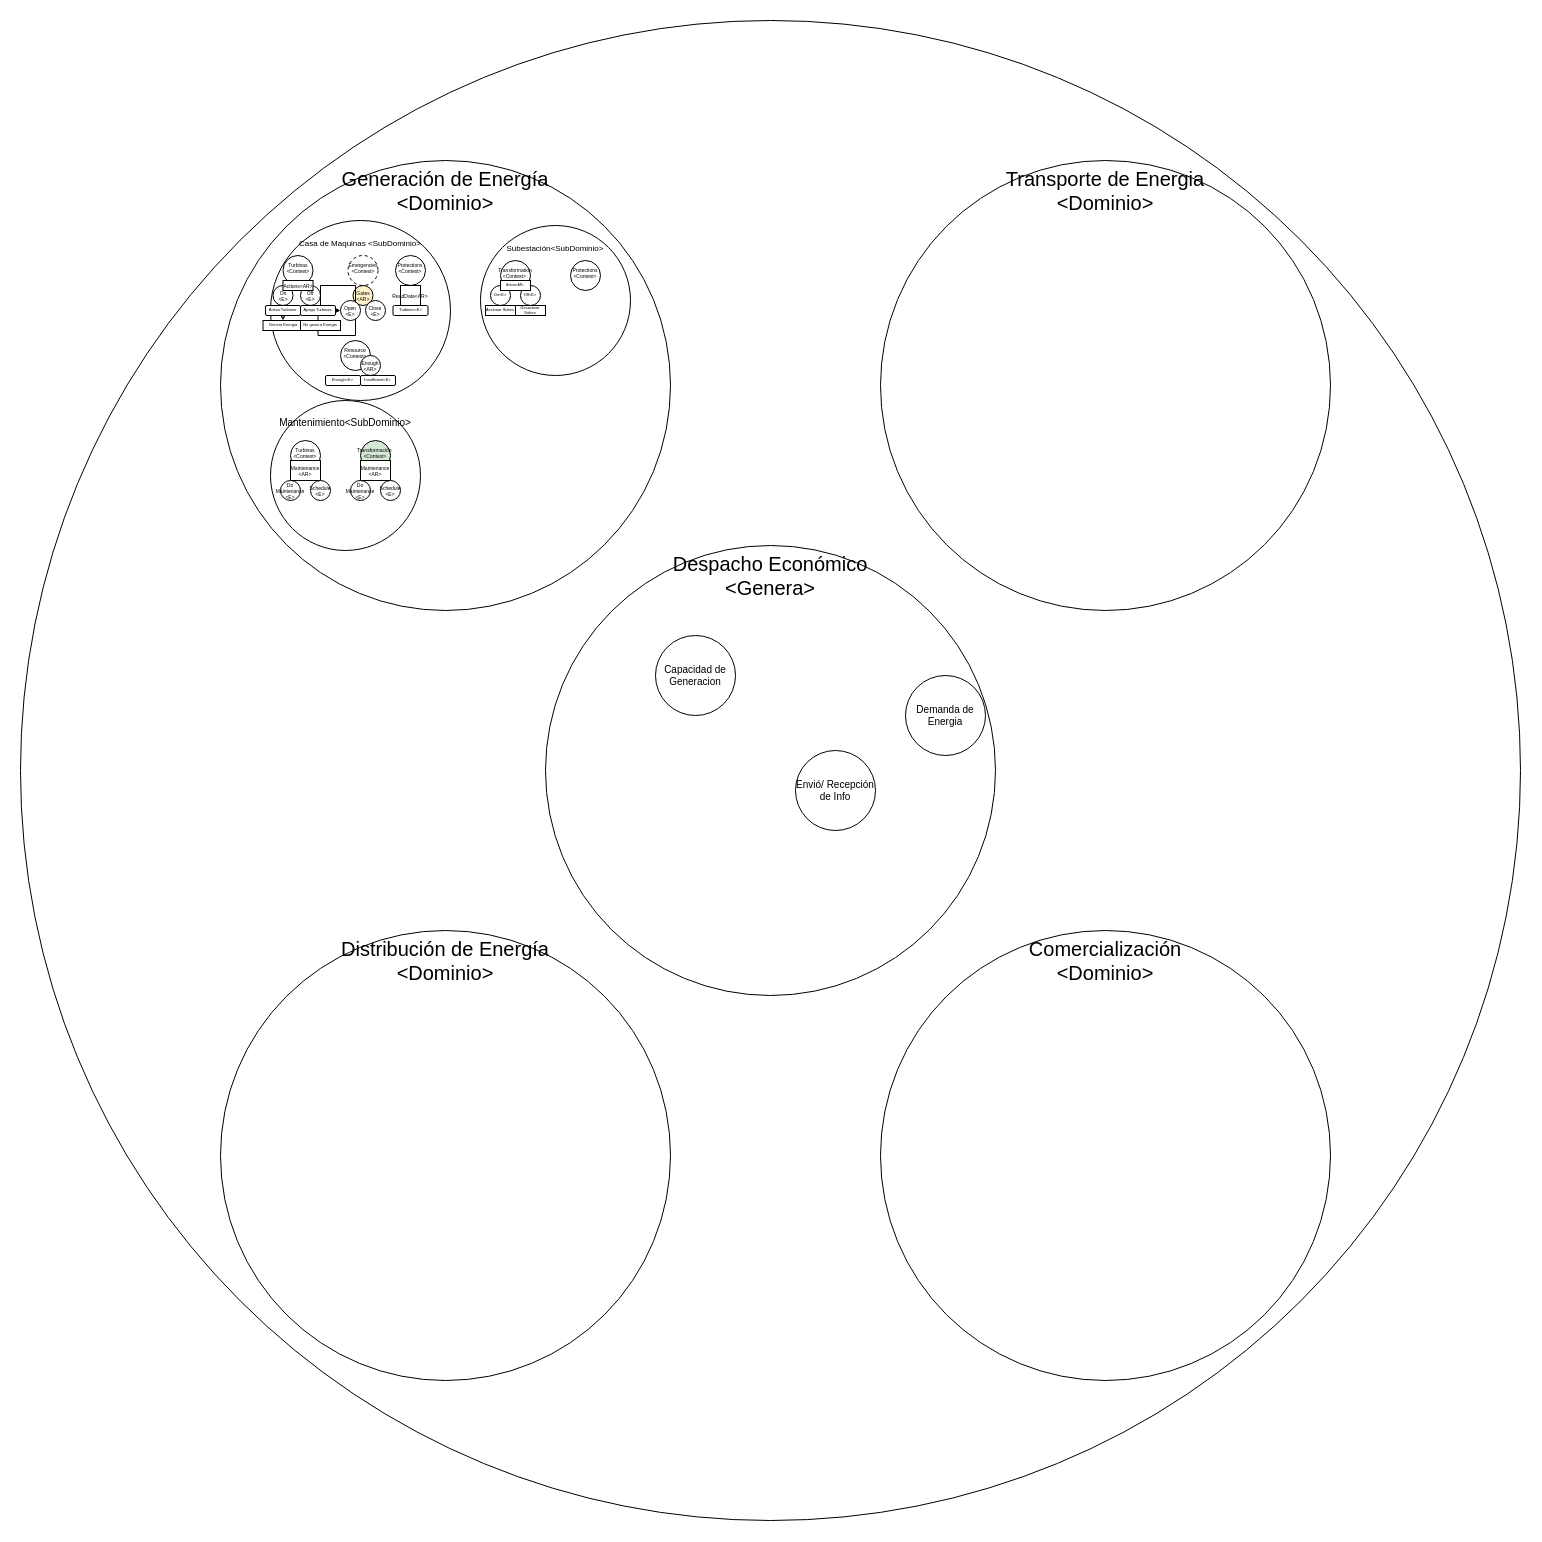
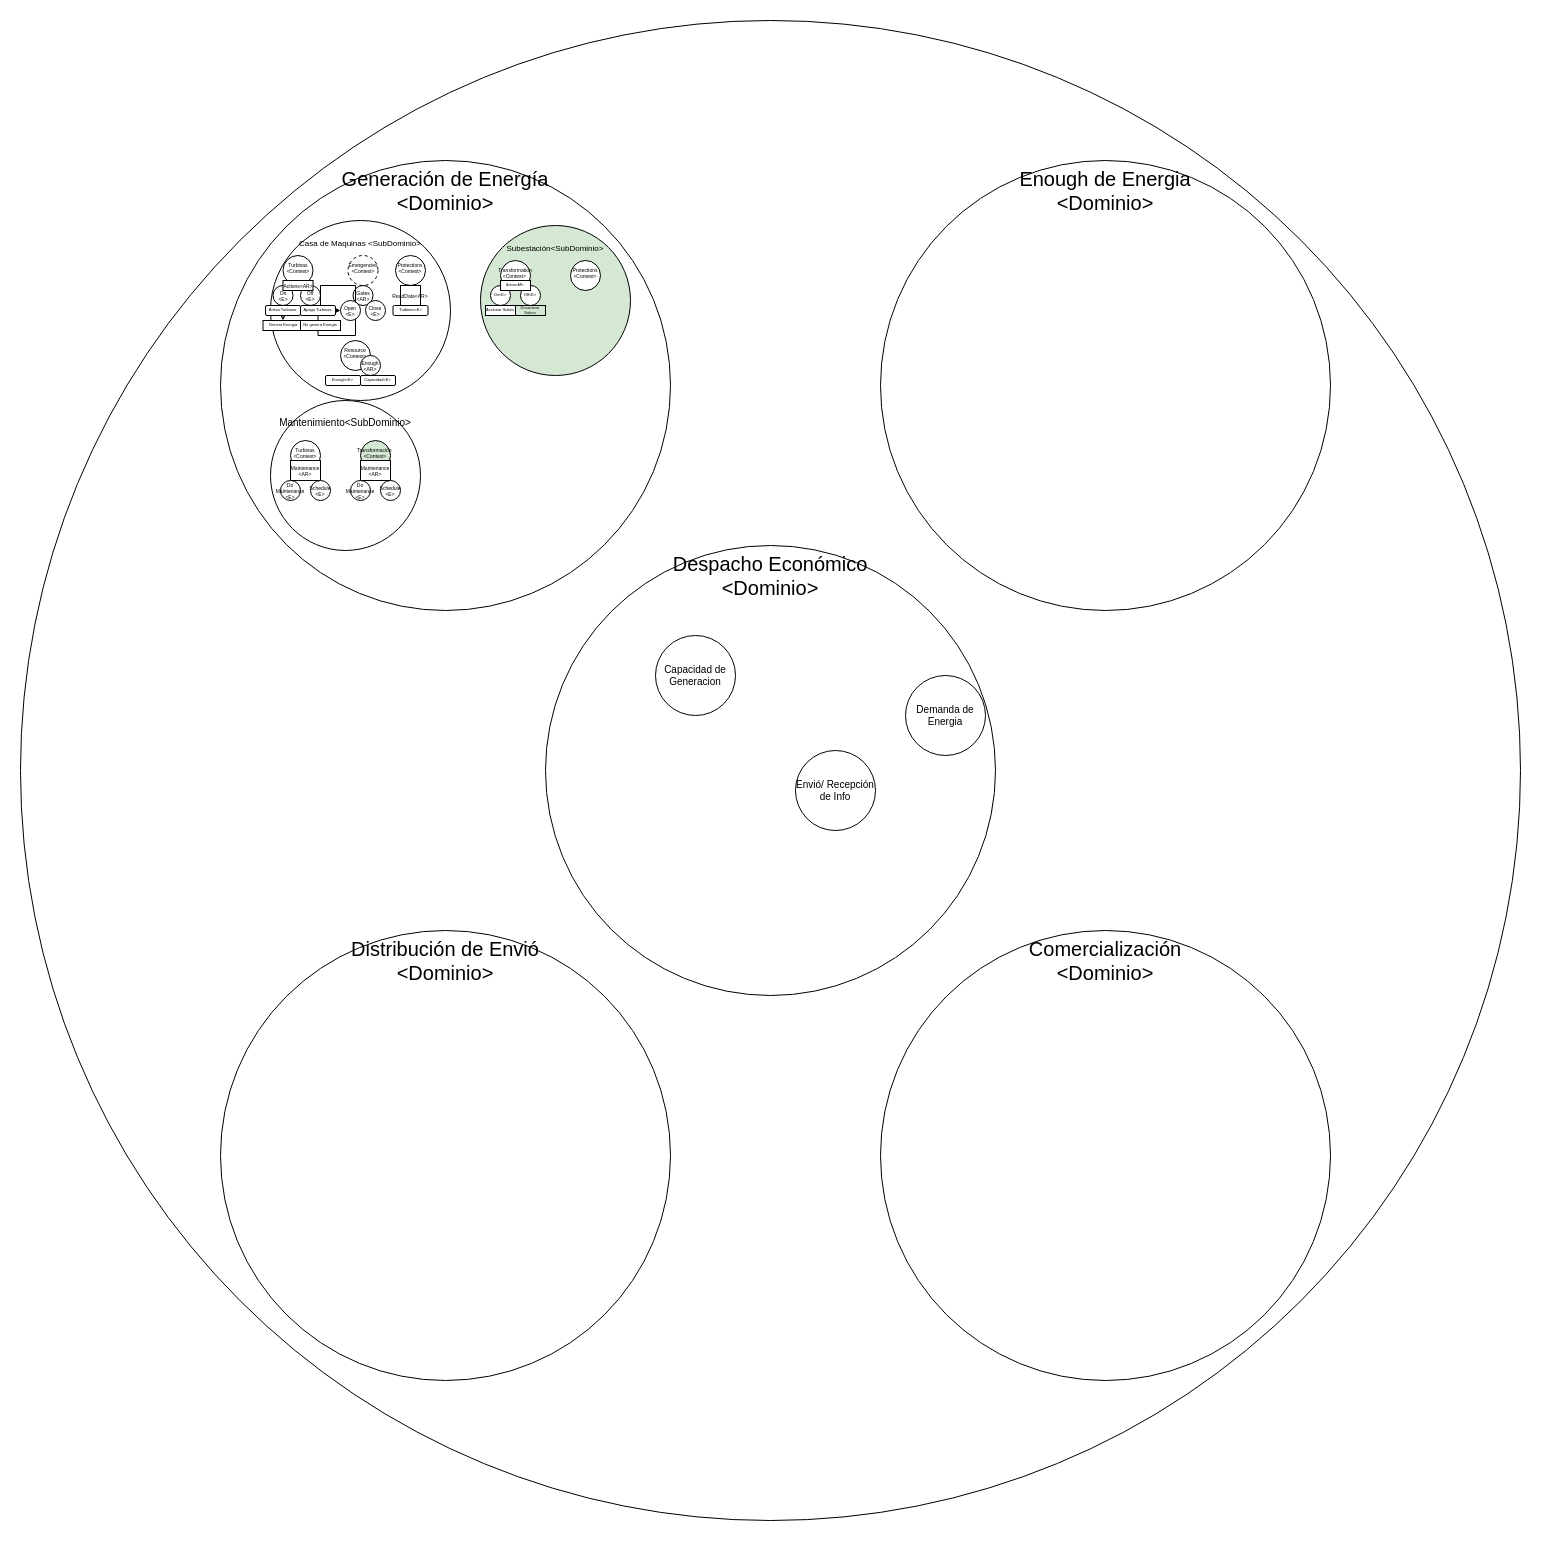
(1106, 192) -> (1106, 192)
(363, 296) -> (363, 296)
(556, 301) -> (556, 301)
(531, 311) -> (531, 311)
(378, 381) -> (378, 381)
(771, 577) -> (771, 577)
(446, 962) -> (446, 962)
